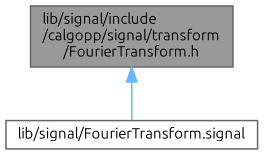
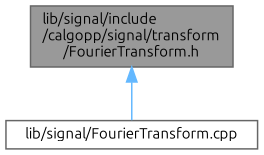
(132, 135) -> (132, 135)
